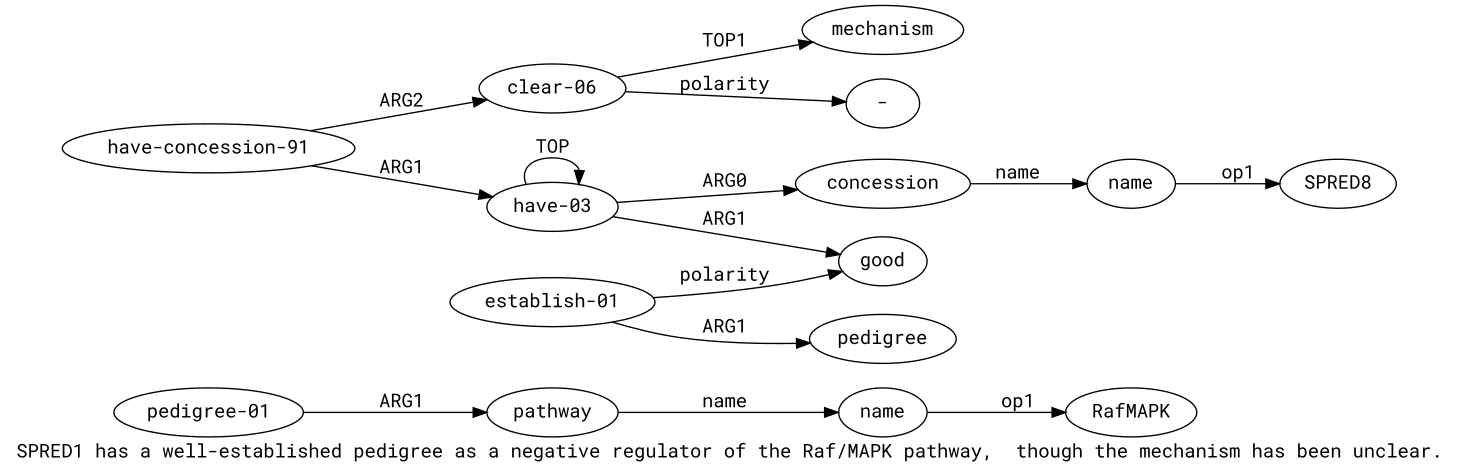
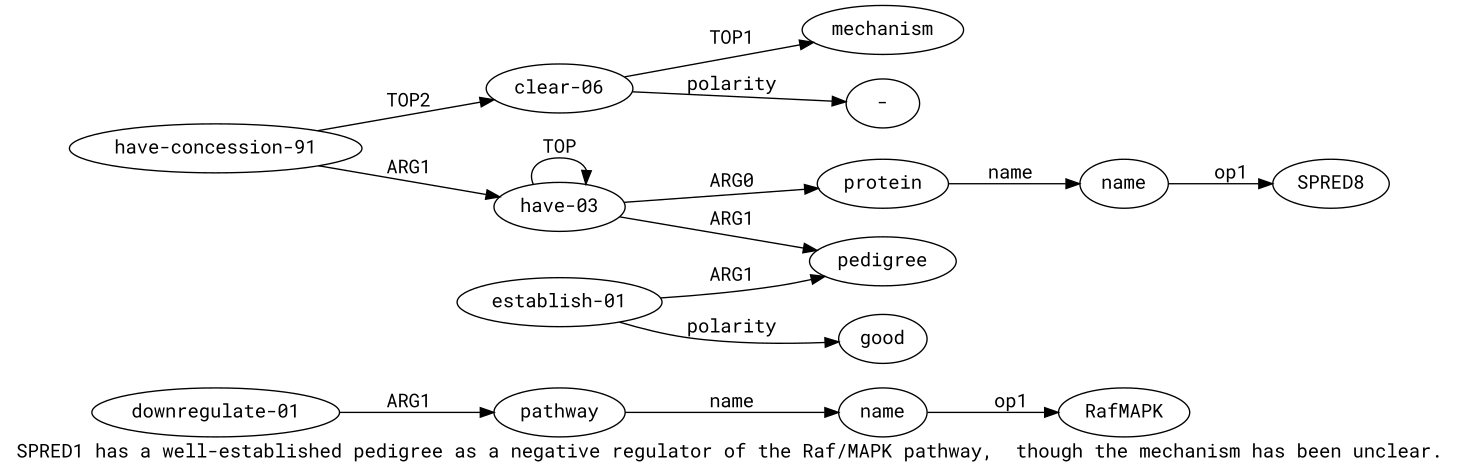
(402, 101) -> (409, 101)
(883, 184) -> (883, 184)
(720, 234) -> (712, 232)
(209, 412) -> (216, 412)
